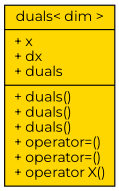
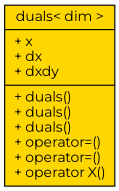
(39, 72) -> (37, 72)
